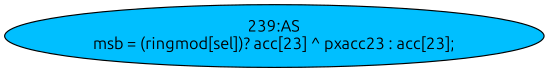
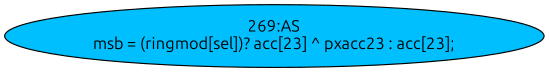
(274, 36) -> (274, 36)
